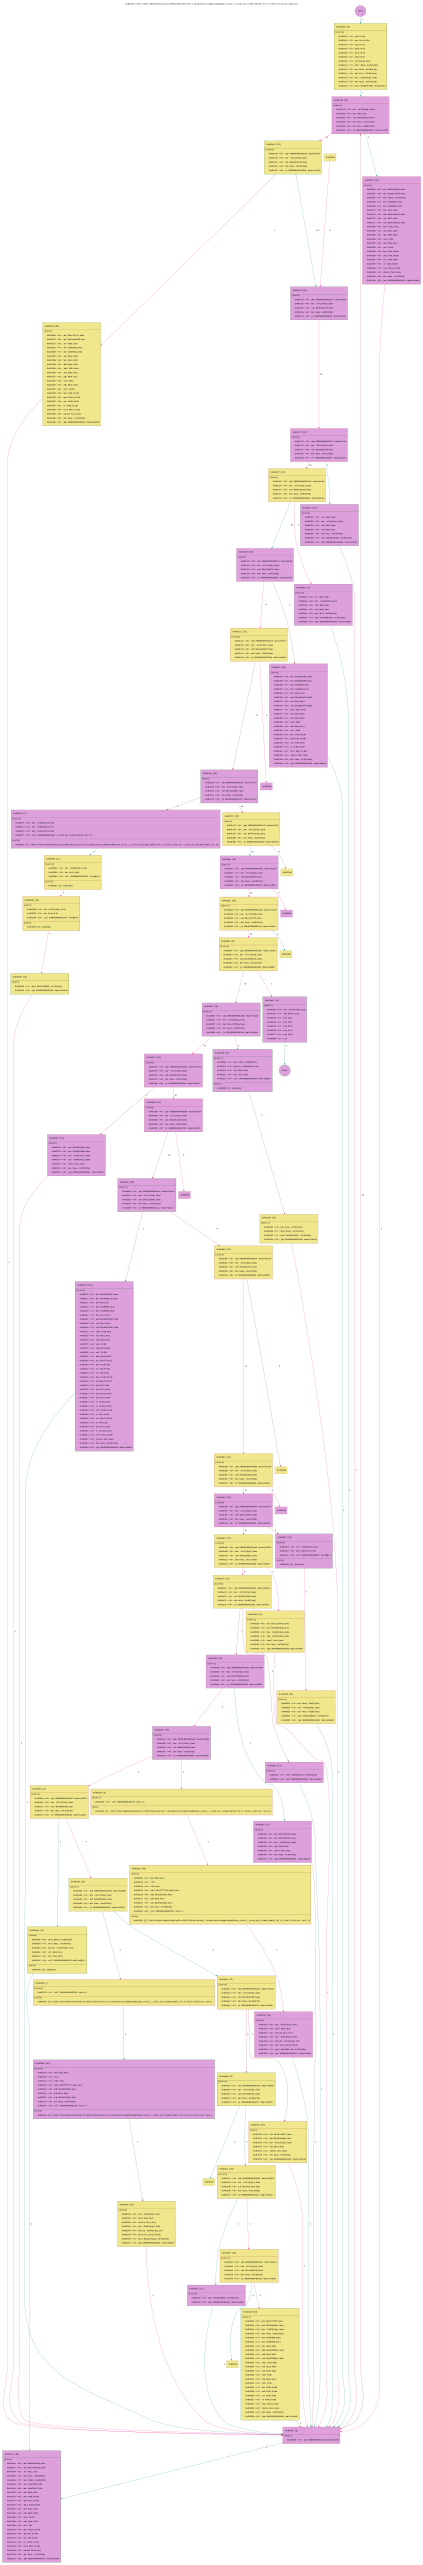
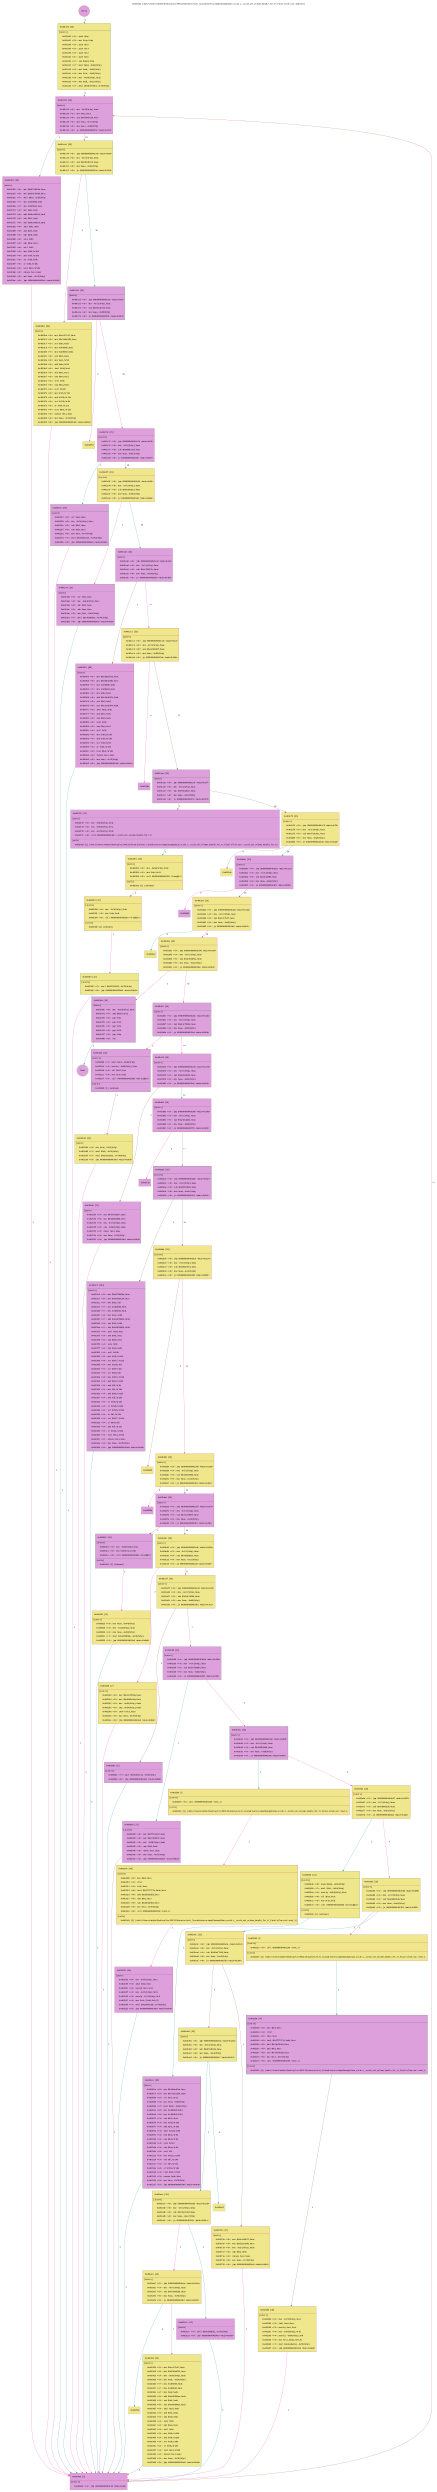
(325, 223) -> (95, 380)
(172, 2471) -> (124, 2325)
